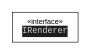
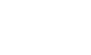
(45, 27) -> none
